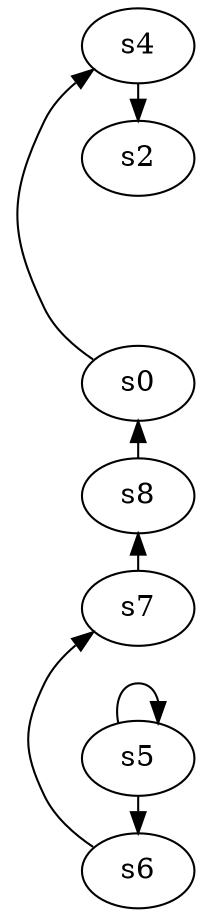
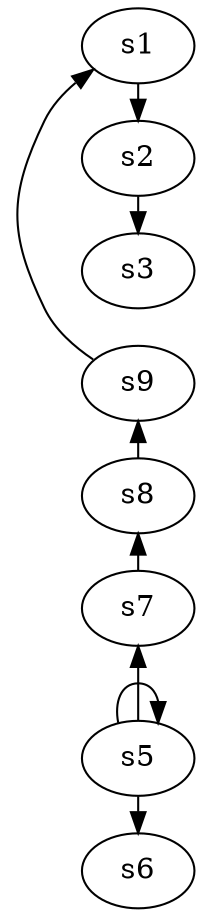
(138, 46) -> (138, 46)
none -> (138, 271)
(138, 383) -> (138, 383)
(29, 750) -> (138, 697)
